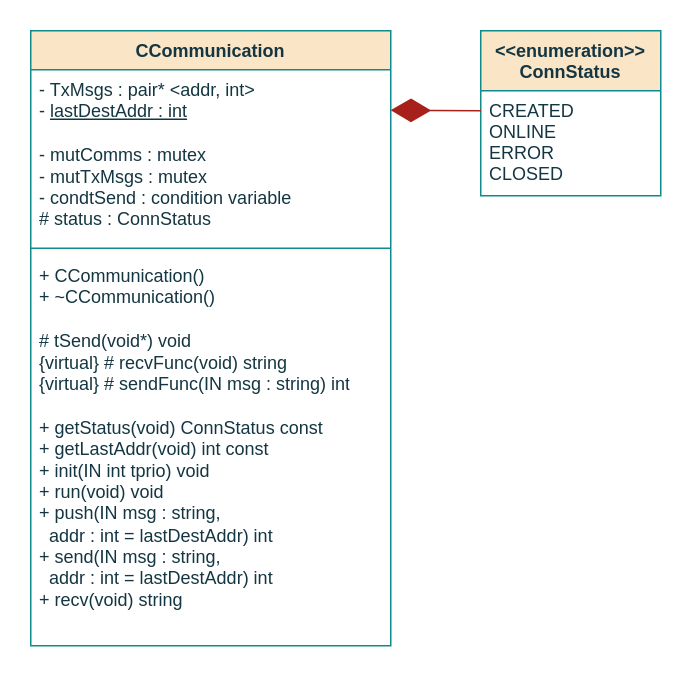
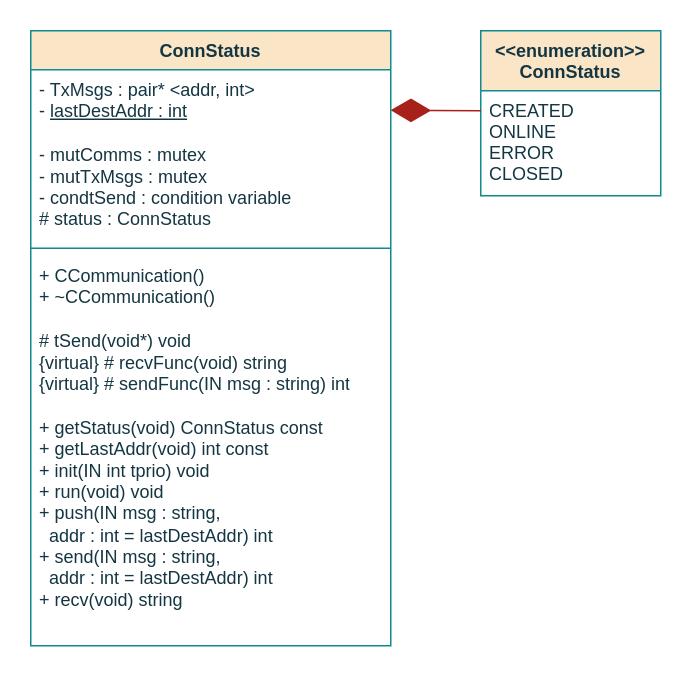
(210, 51) -> (210, 51)
